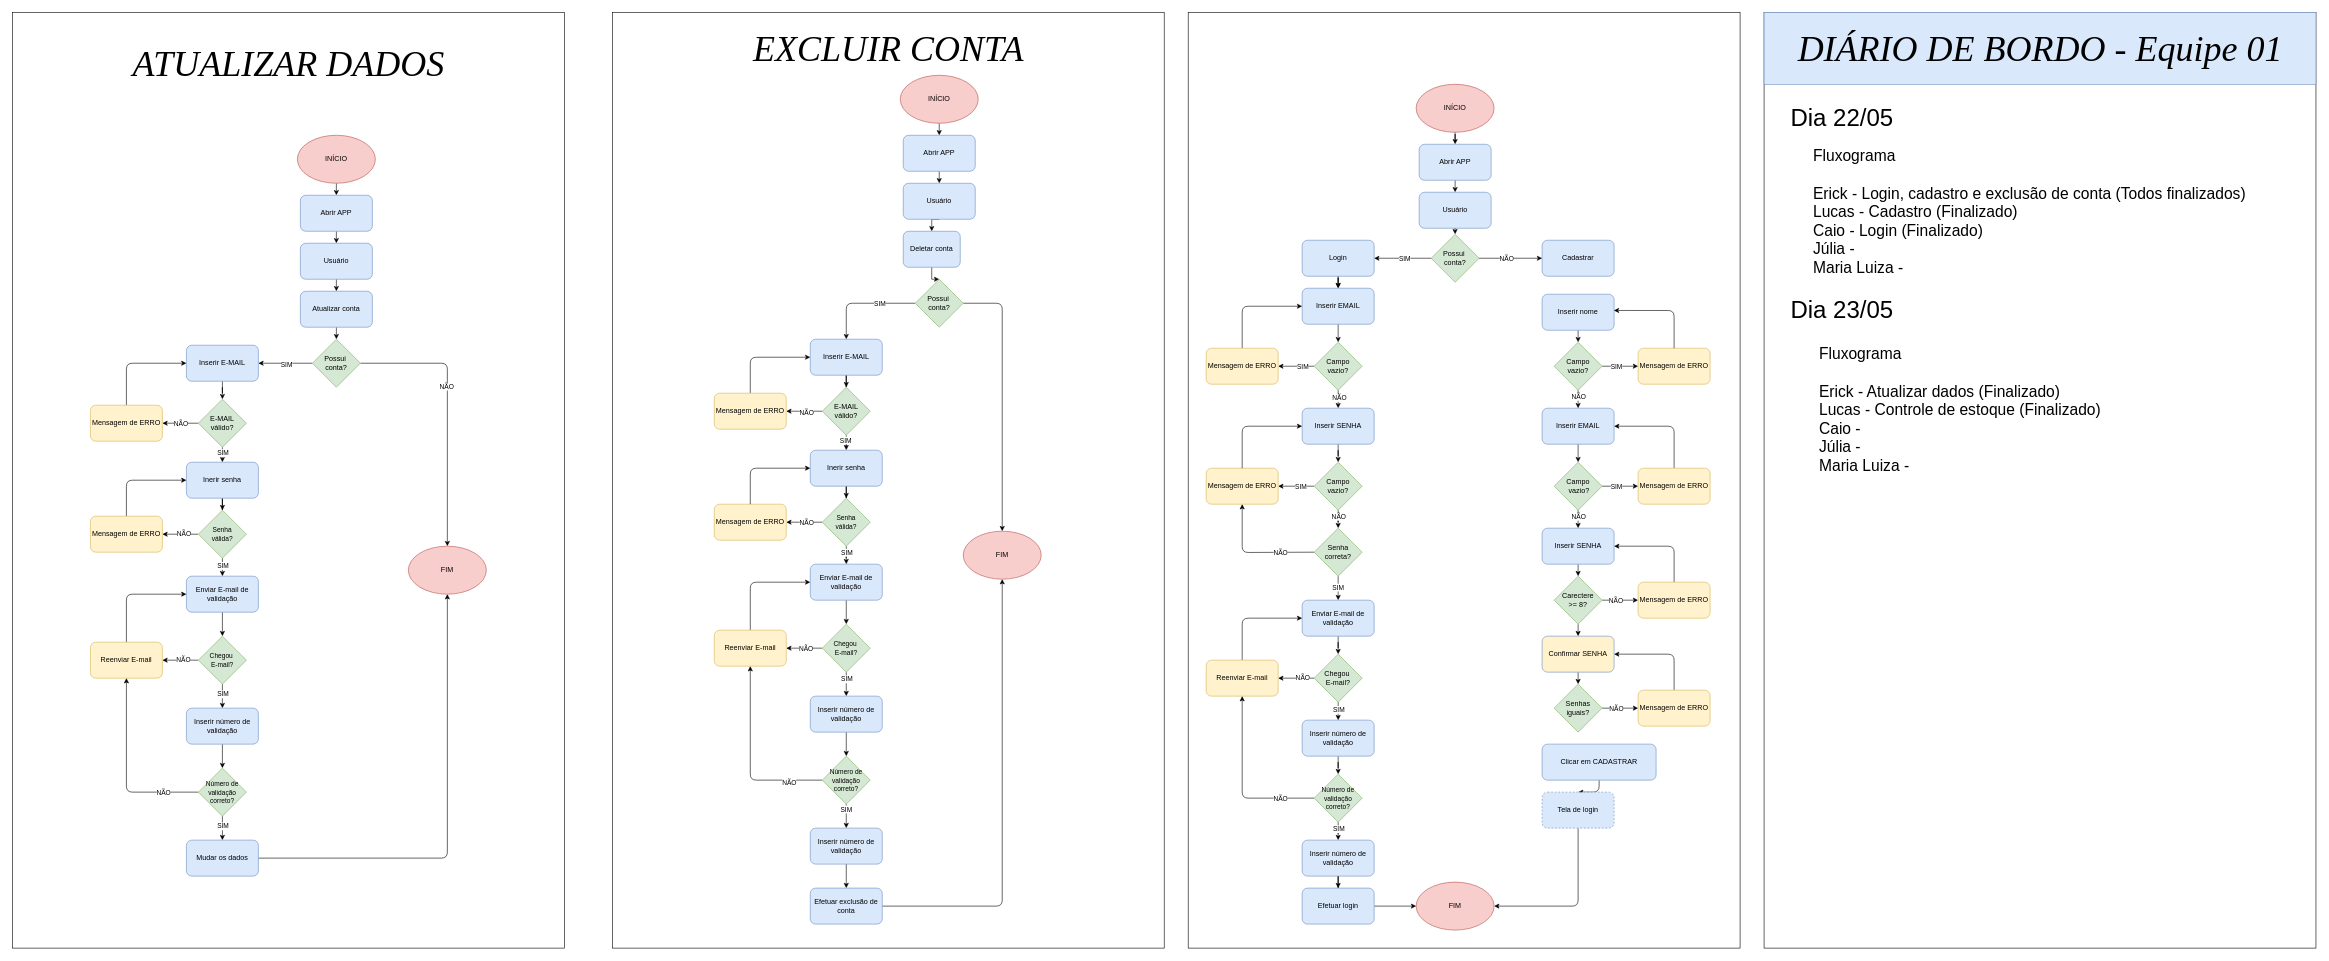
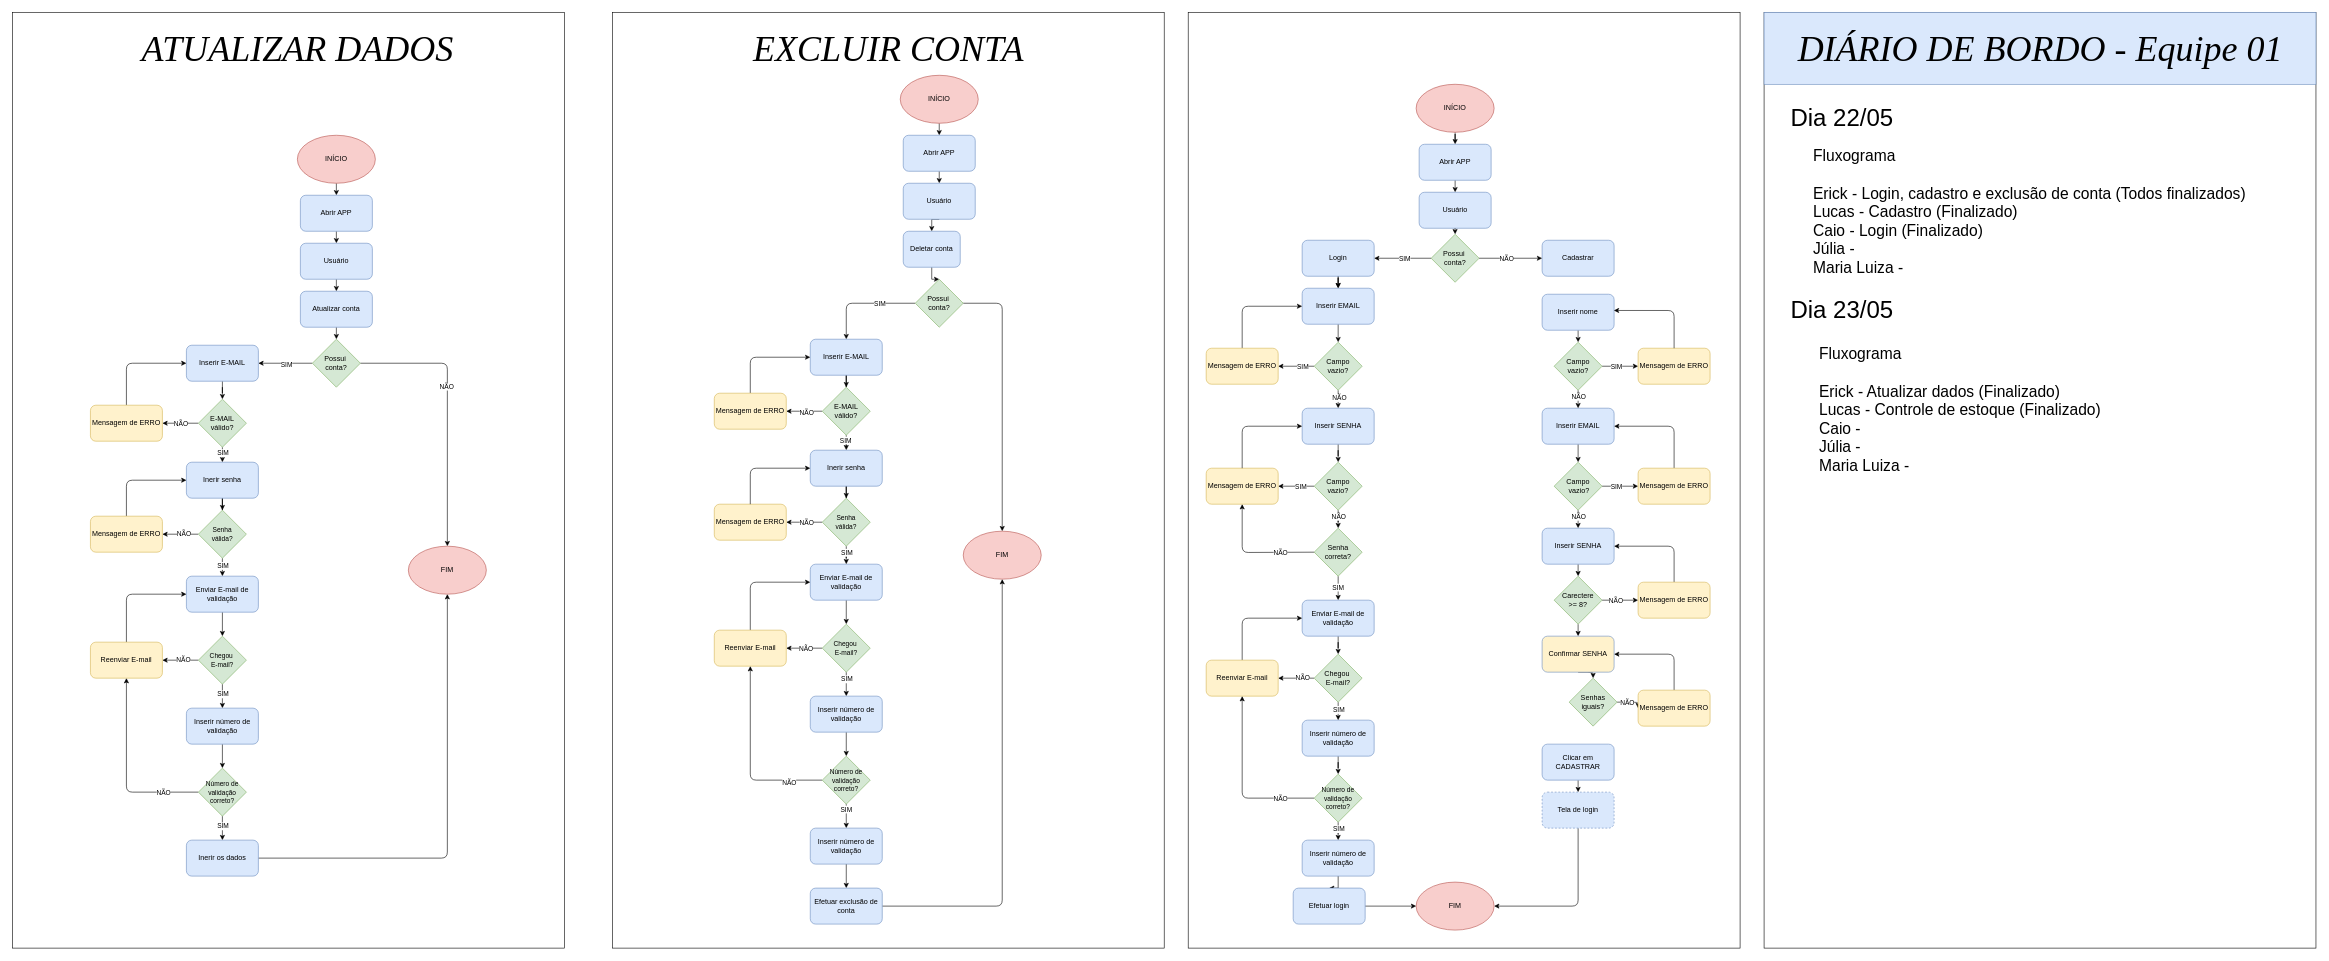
(288, 63) -> (297, 48)
(1578, 708) -> (1593, 702)
(1599, 762) -> (1578, 762)
(222, 858) -> (222, 858)
(1338, 906) -> (1329, 906)
